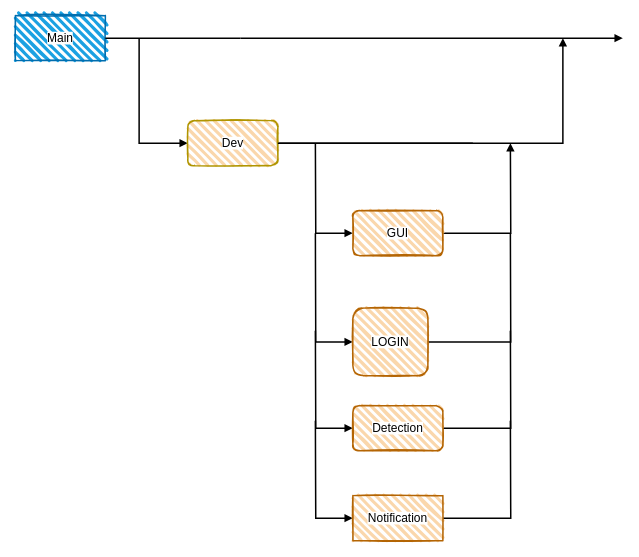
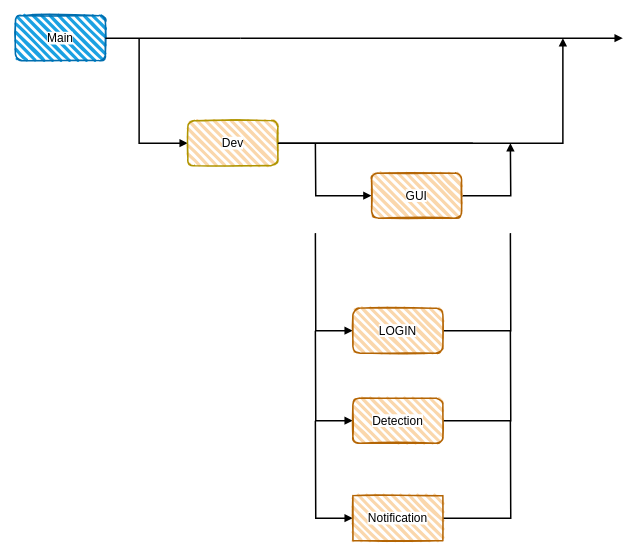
(60, 38) -> (60, 38)
(398, 233) -> (417, 195)
(390, 342) -> (398, 330)
(398, 428) -> (398, 420)
